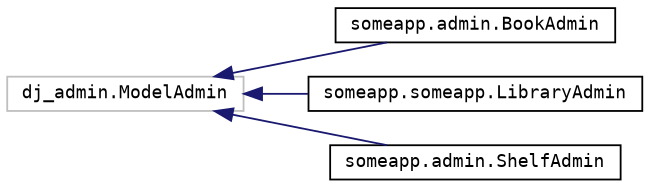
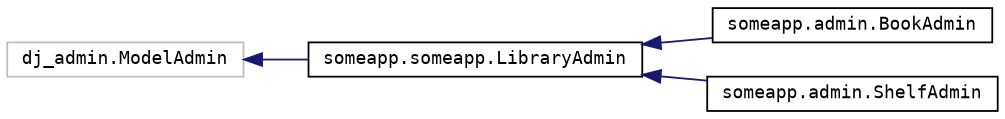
(310, 58) -> (686, 40)
(310, 130) -> (684, 79)
